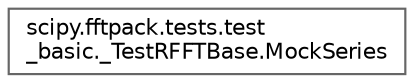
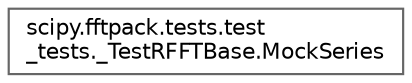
(207, 41) -> (206, 41)
